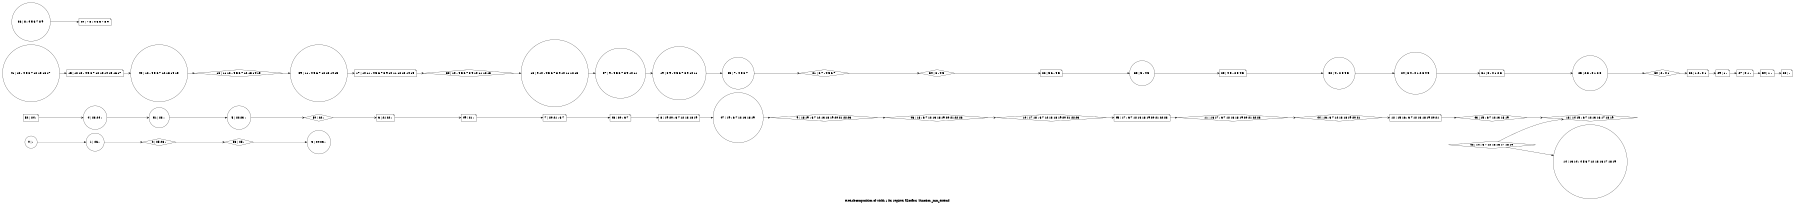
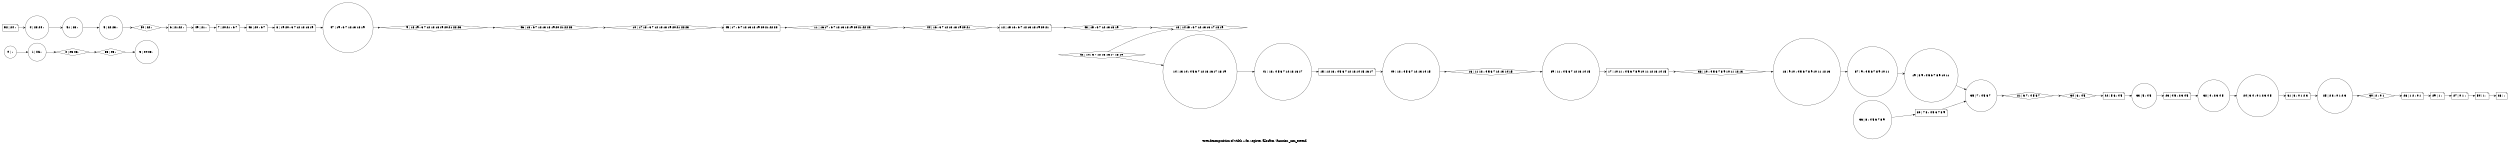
none -> (1245, 72)
none -> (1953, 105)
